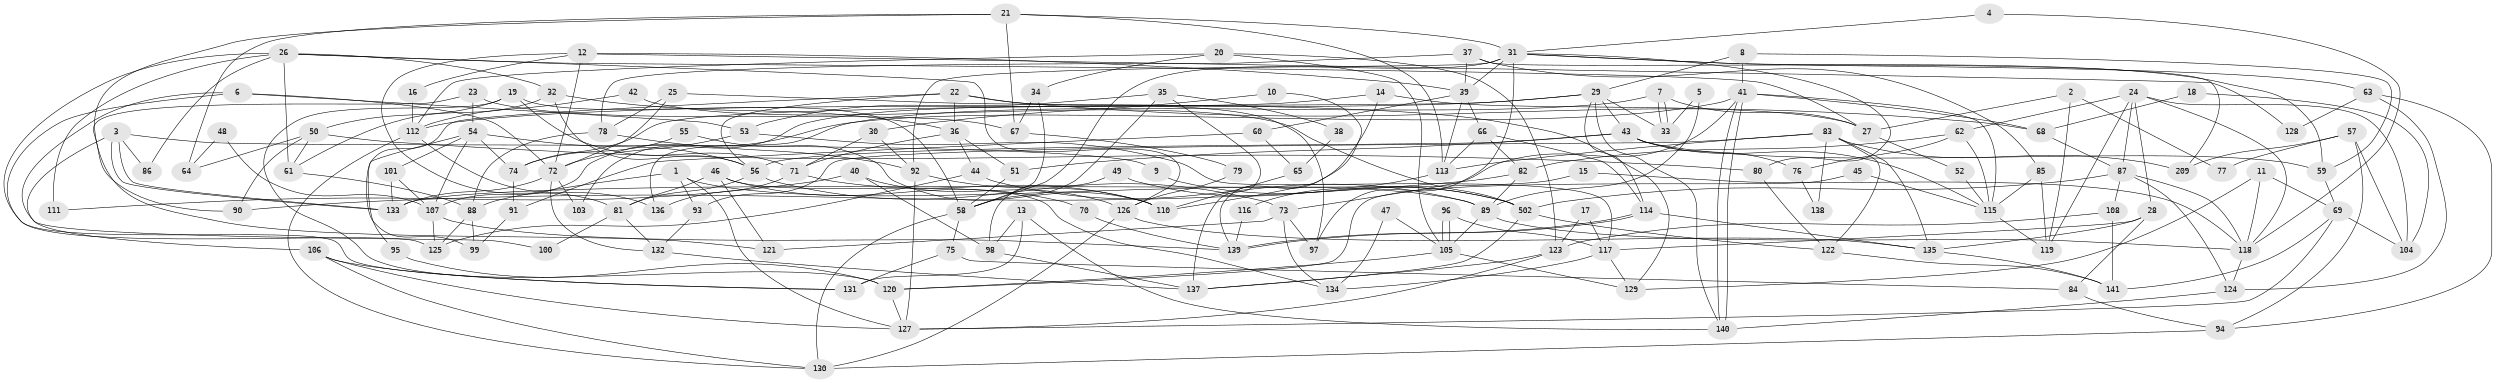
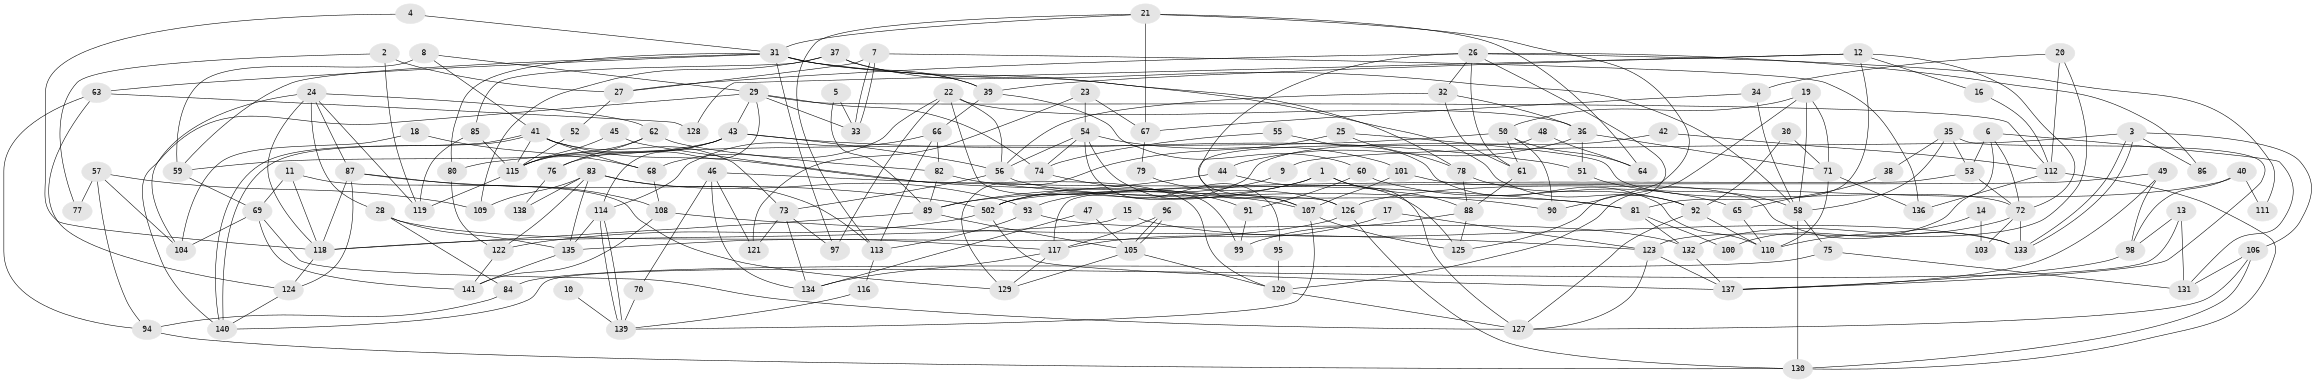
(1406, 90) -> none
(1626, 107) -> none
(1072, 111) -> none
(1453, 132) -> (954, 236)
(2081, 152) -> (657, 194)
(2182, 172) -> (480, 211)
none -> (2017, 267)
